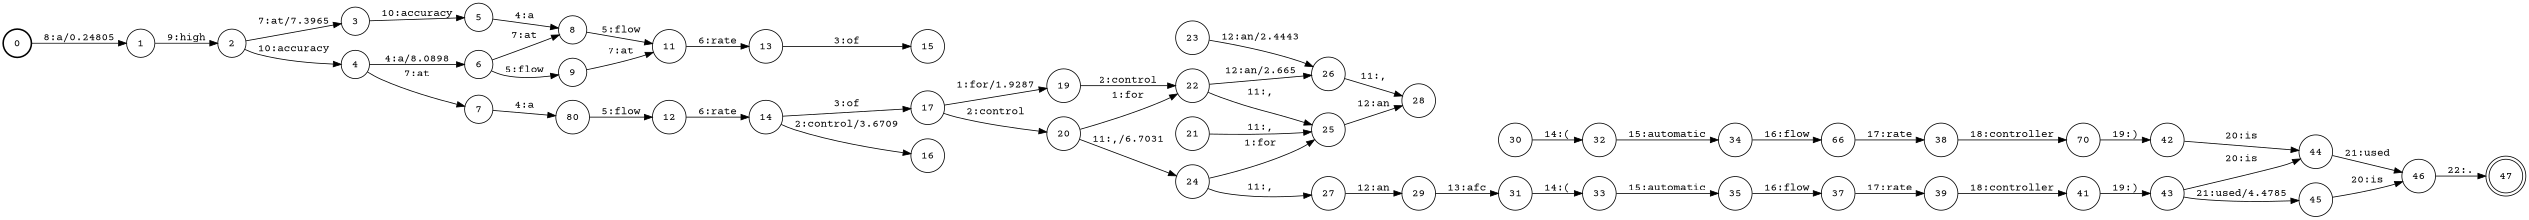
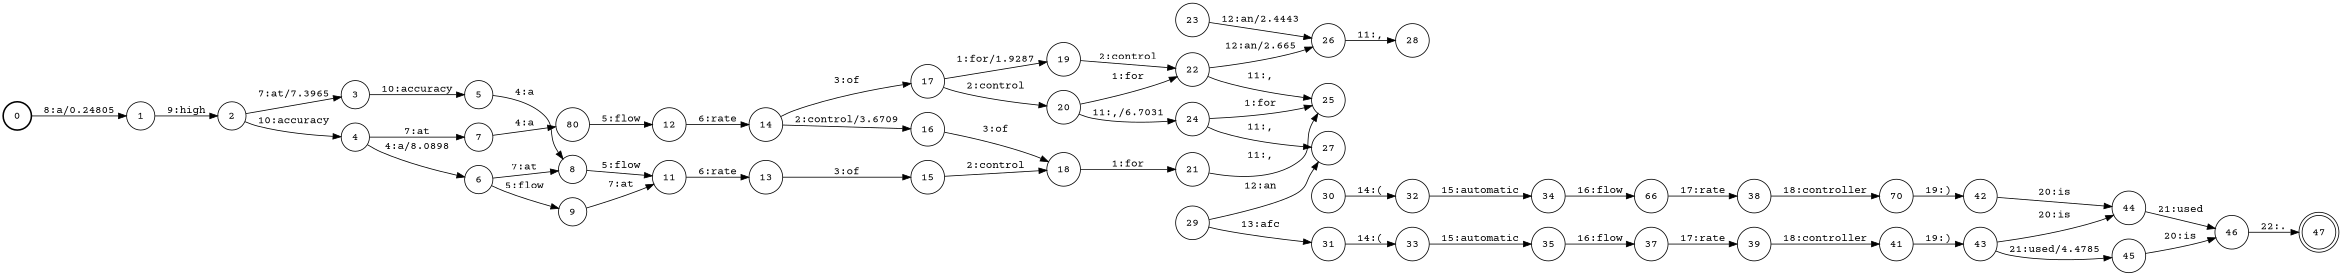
(1370, 116) -> none
none -> (1064, 169)
(1370, 193) -> (1268, 205)
